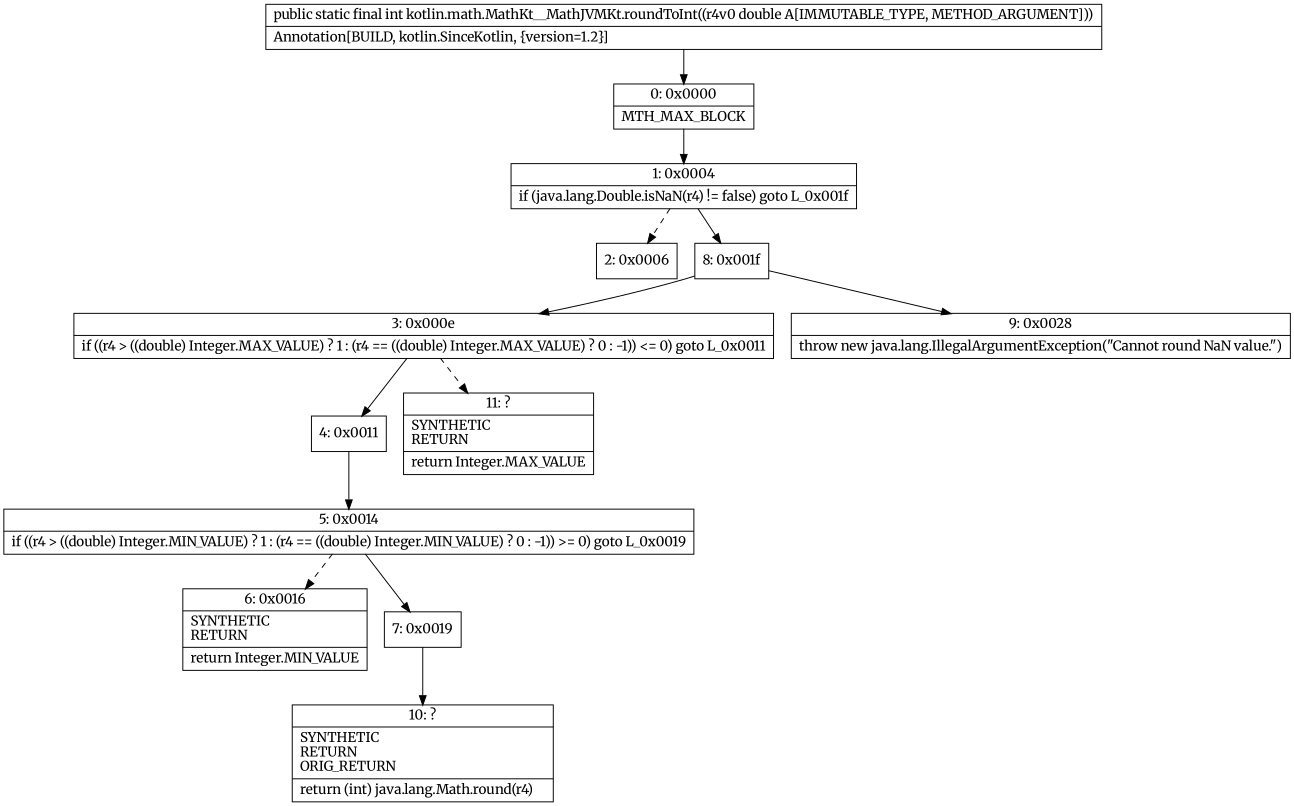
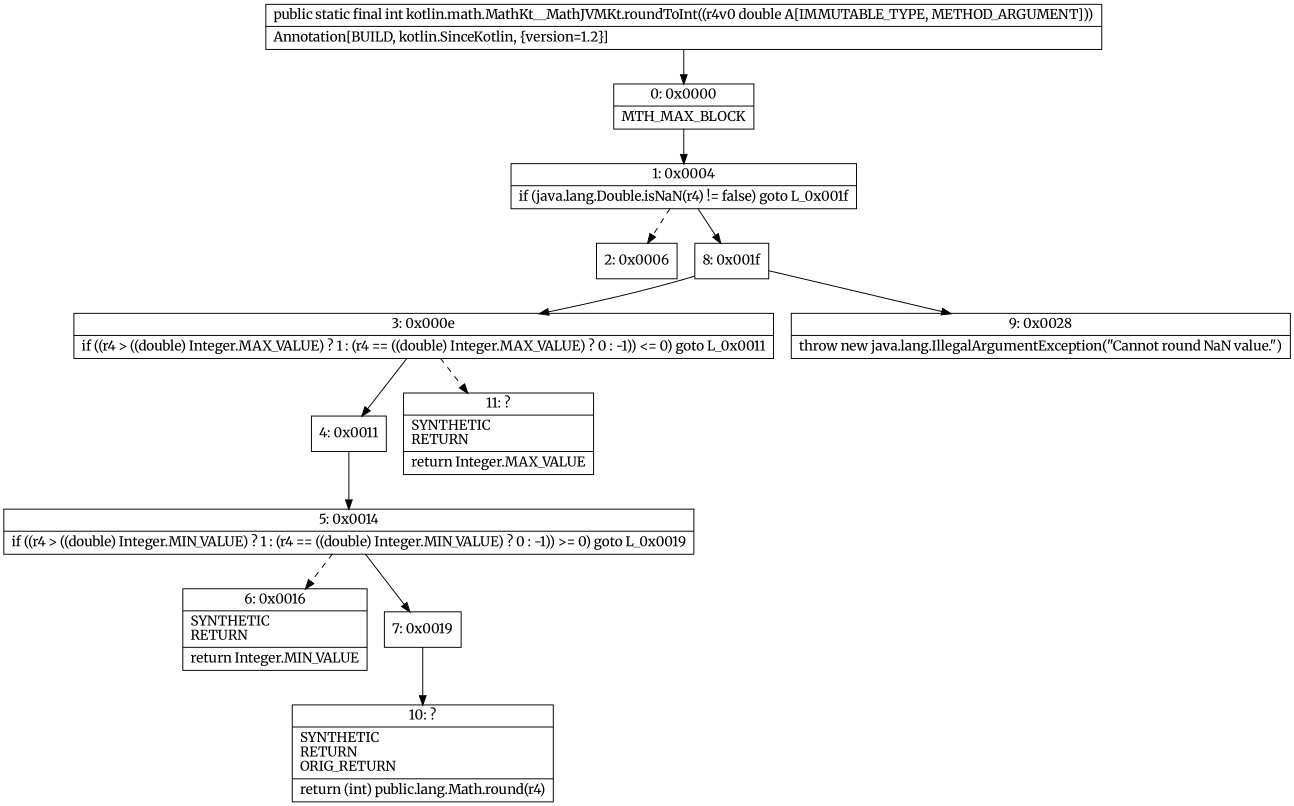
(417, 790) -> (423, 790)
